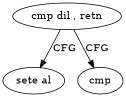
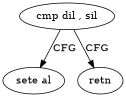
(67, 16) -> (67, 16)
(100, 81) -> (100, 81)
